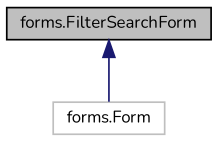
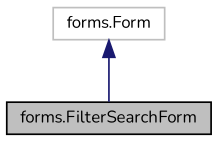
(109, 80) -> (109, 80)
